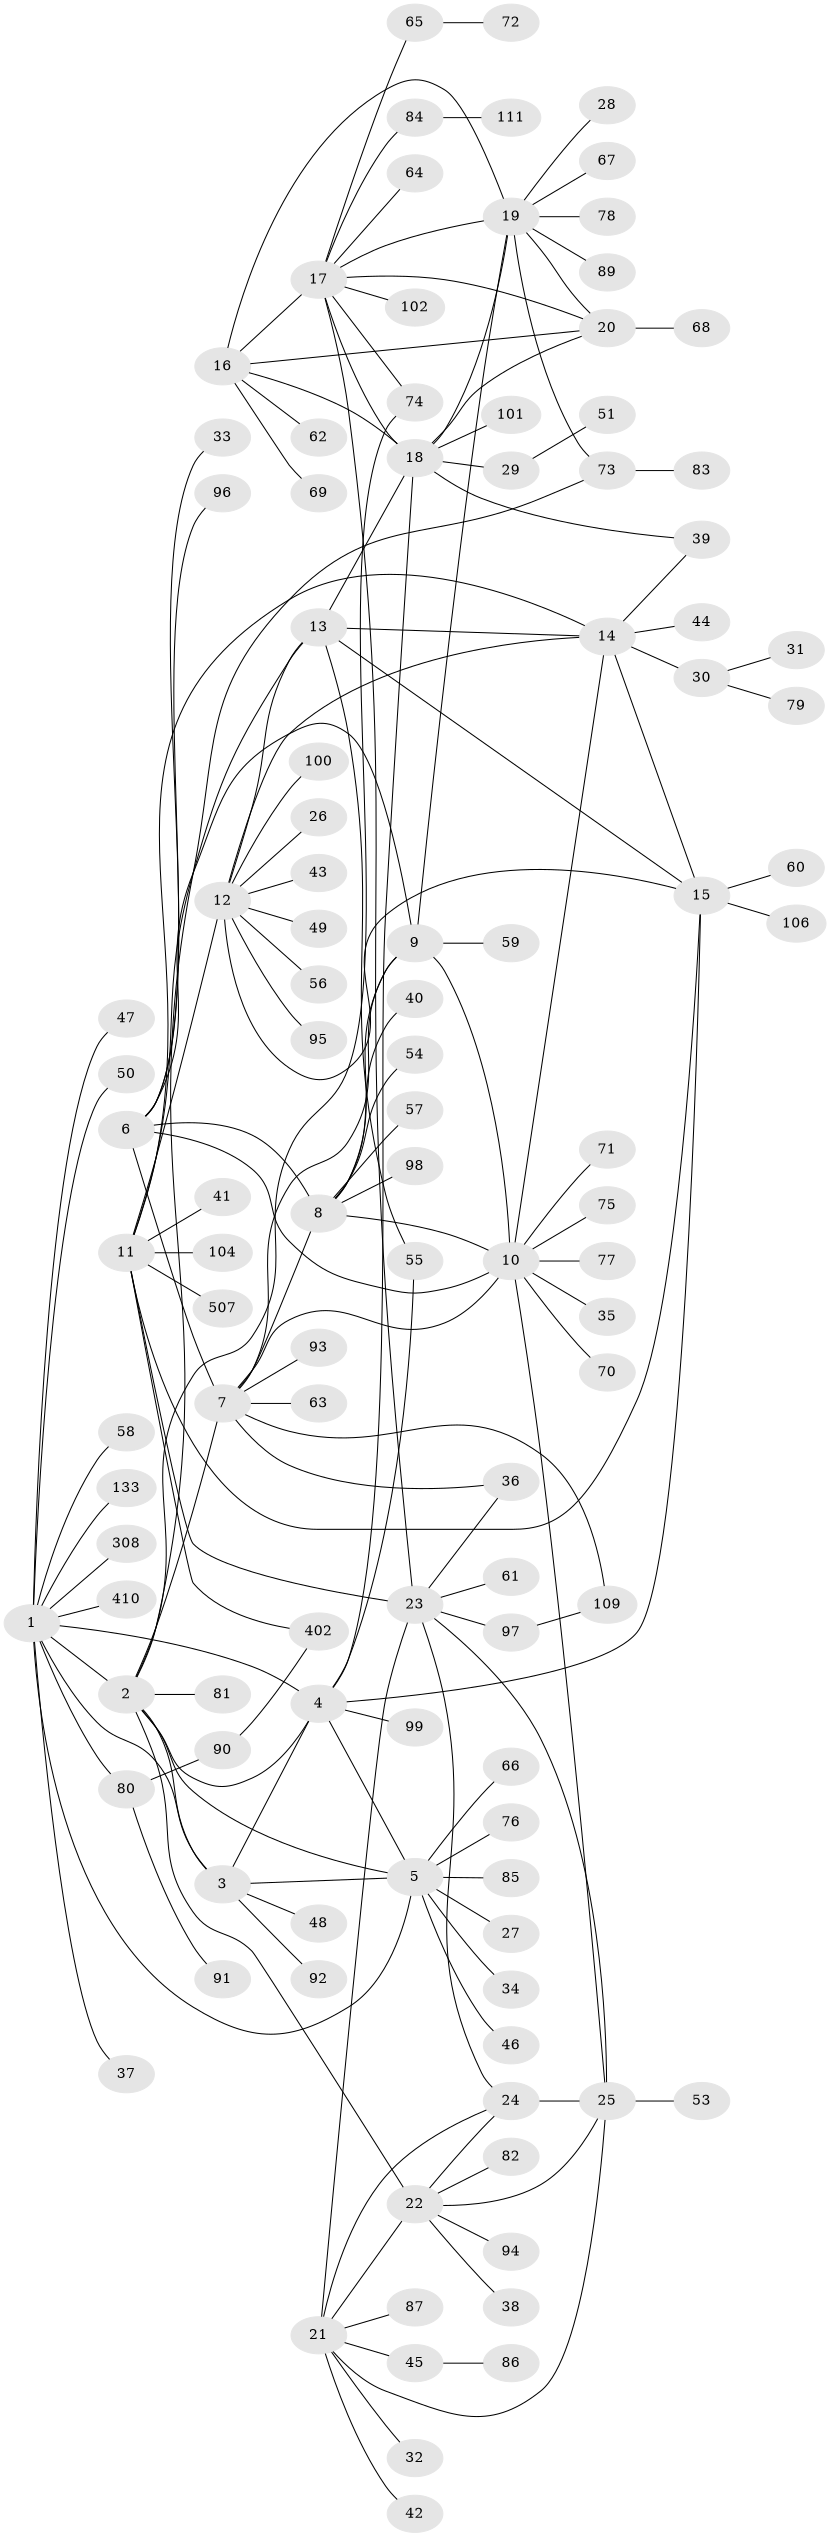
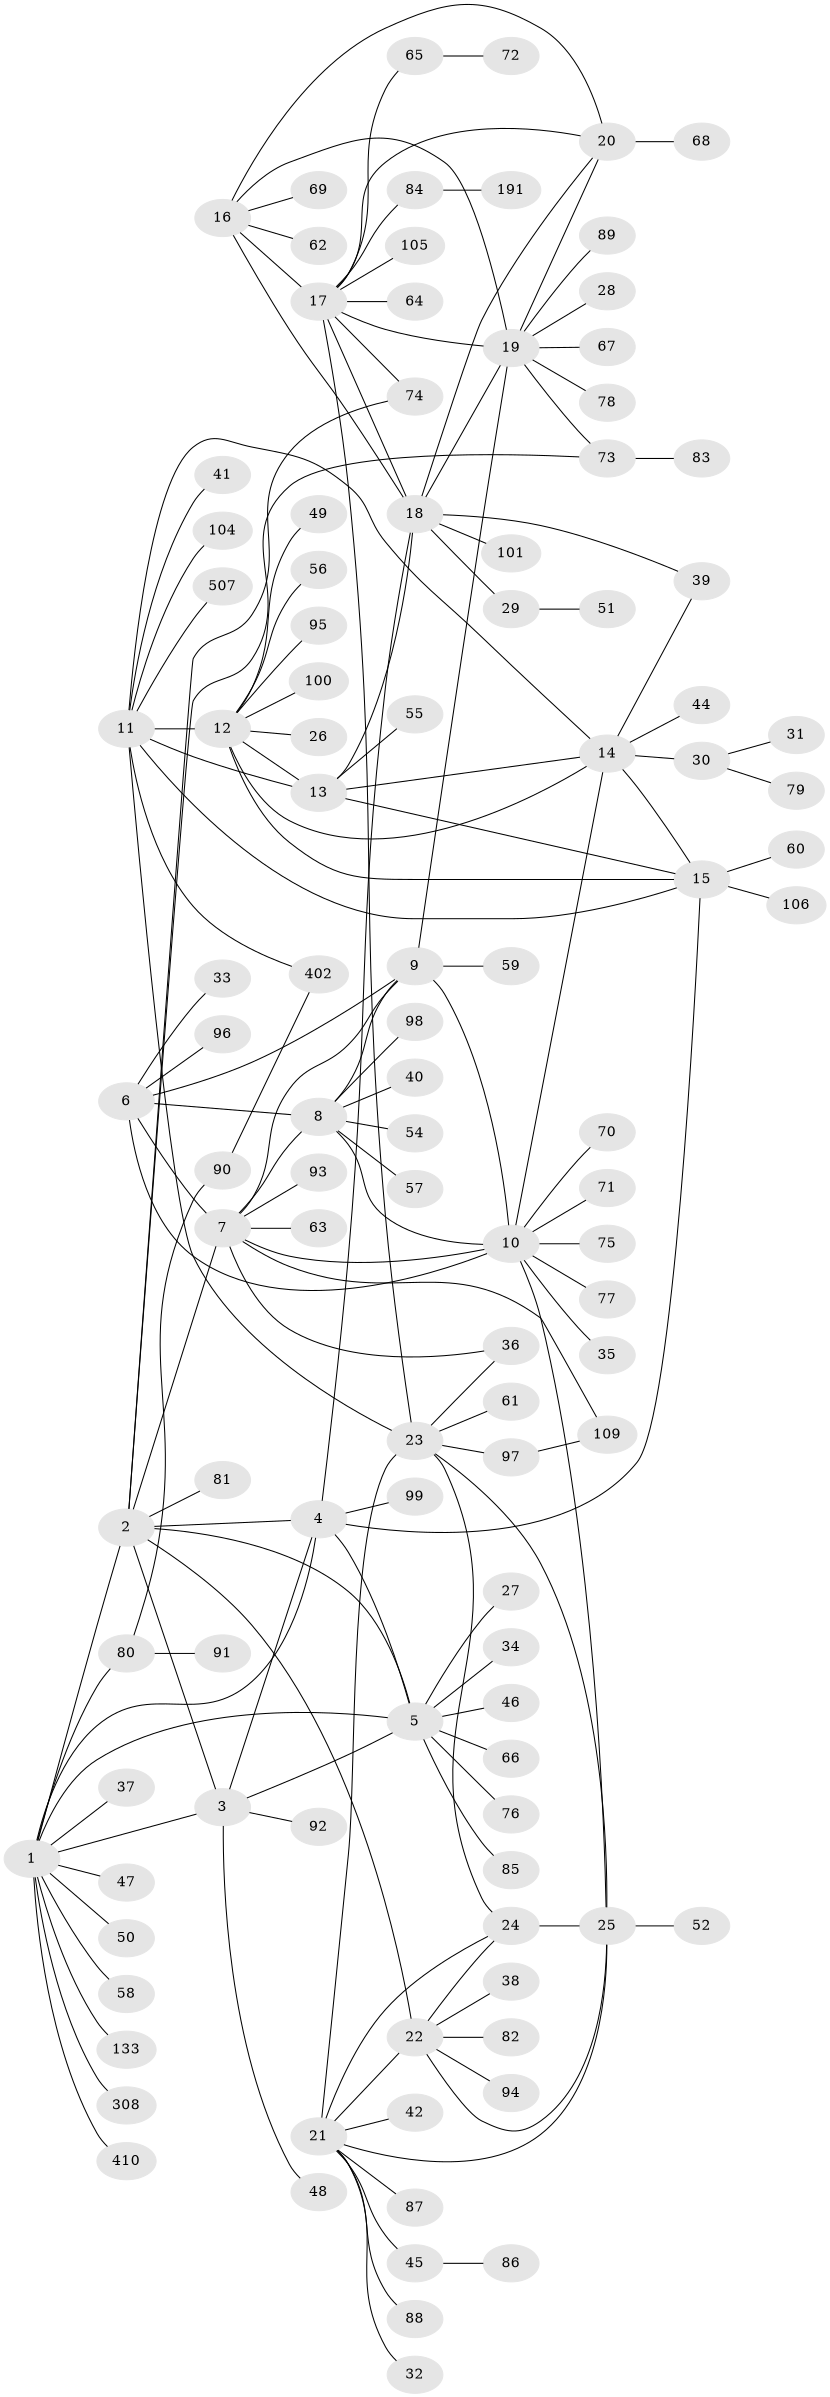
(511, 118) -> (511, 190)
(415, 308) -> (415, 246)
(319, 873) -> none
(391, 1498) -> none
(702, 2101) -> (702, 1926)
none -> (415, 2319)
